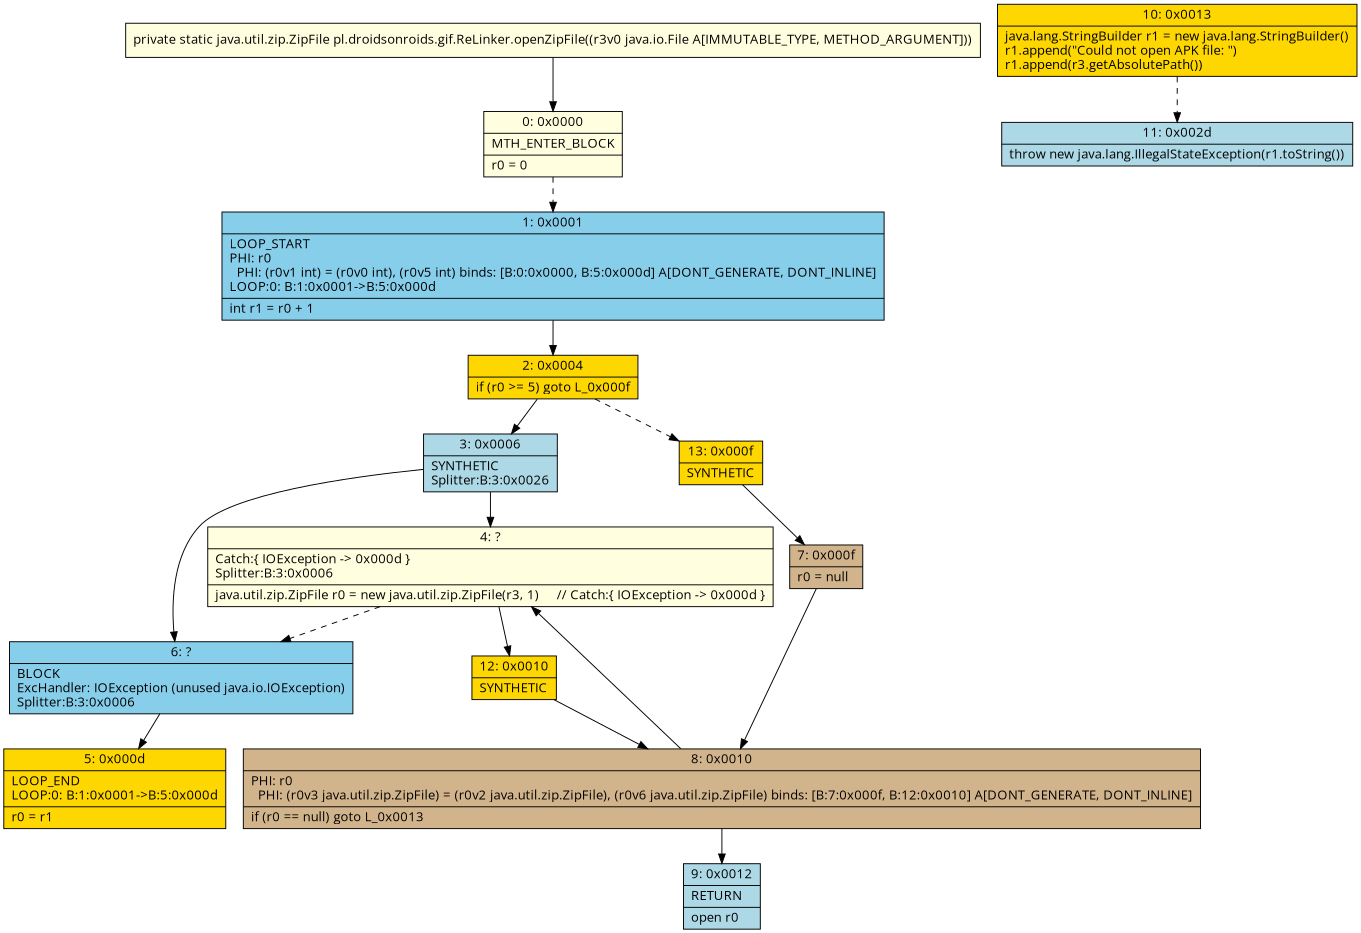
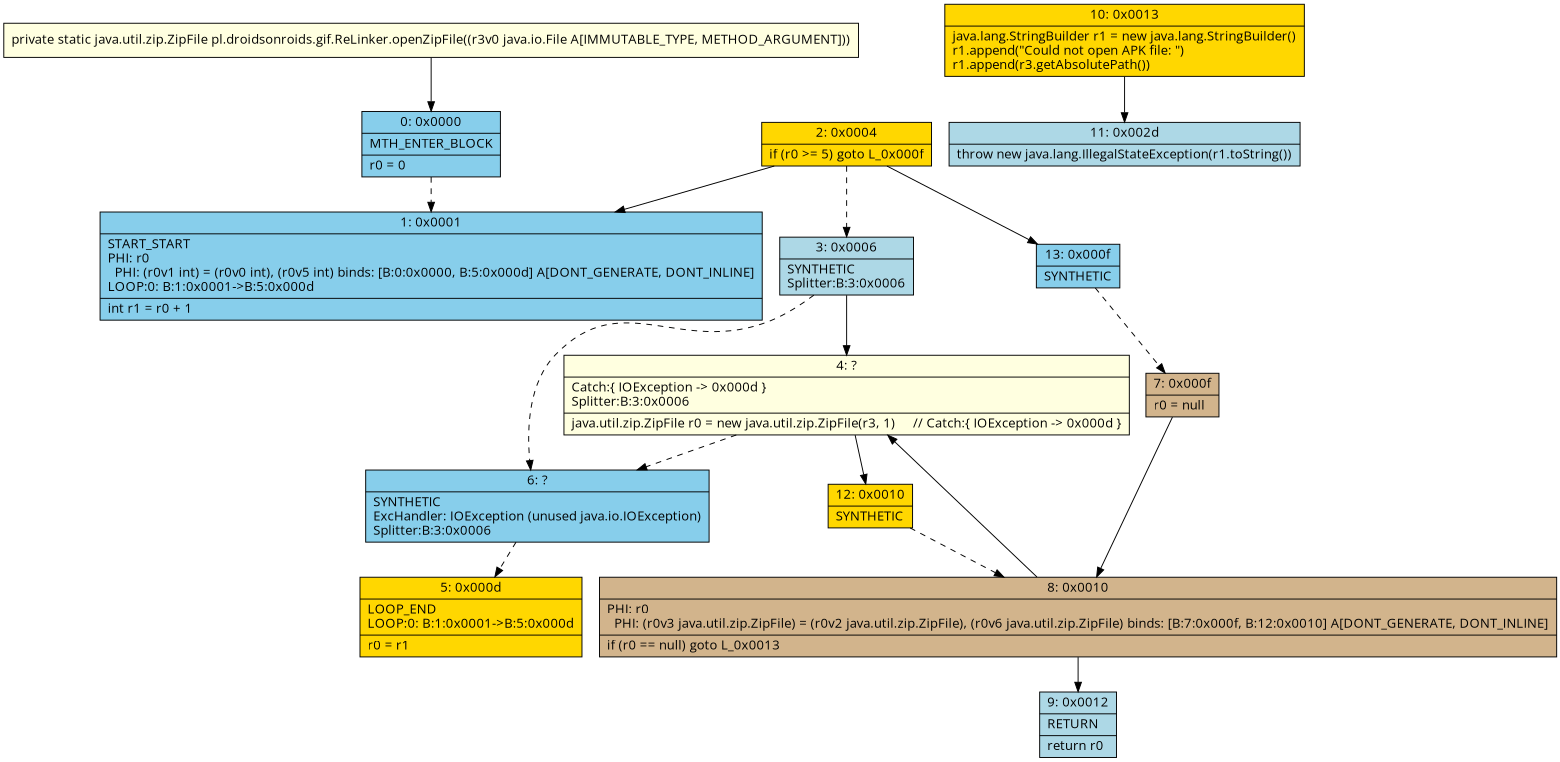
(1177, 95) -> (1125, 95)
(553, 144) -> (431, 144)
(270, 244) -> (149, 244)
(553, 333) -> (699, 188)
(527, 413) -> (847, 197)
(633, 418) -> (958, 203)
(721, 463) -> (1078, 266)
(490, 480) -> (847, 284)
(253, 499) -> (629, 323)
(770, 511) -> (1127, 327)
(39, 674) -> (407, 502)
(597, 722) -> (953, 550)
(152, 727) -> (508, 555)
(715, 918) -> (1076, 746)
